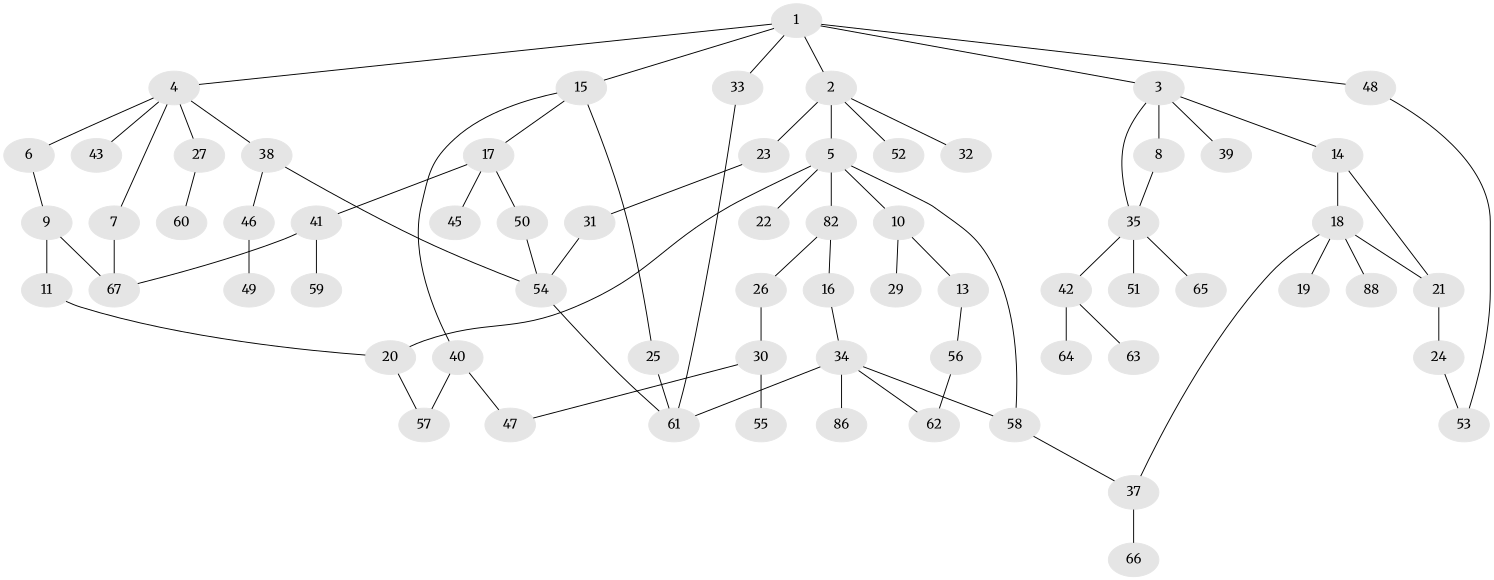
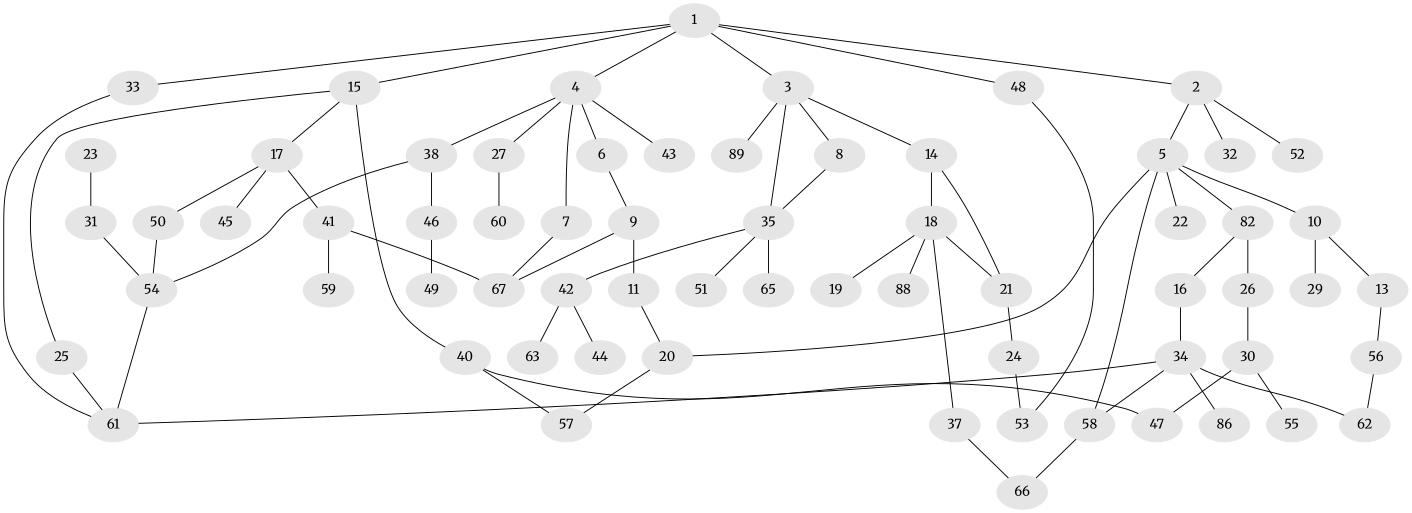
(798, 122) -> none
(1226, 155) -> (737, 155)
(1066, 358) -> (600, 358)
(1074, 459) -> (1056, 459)
